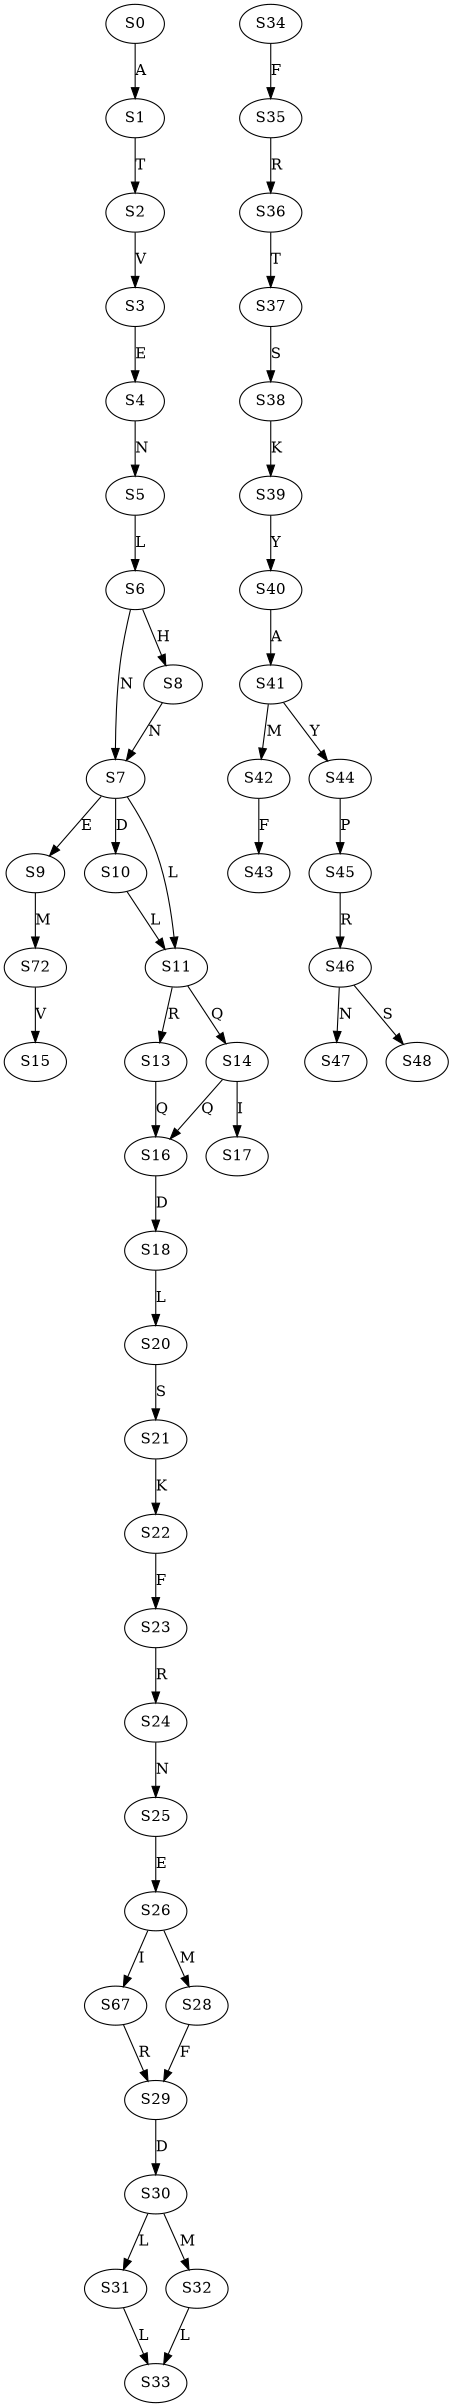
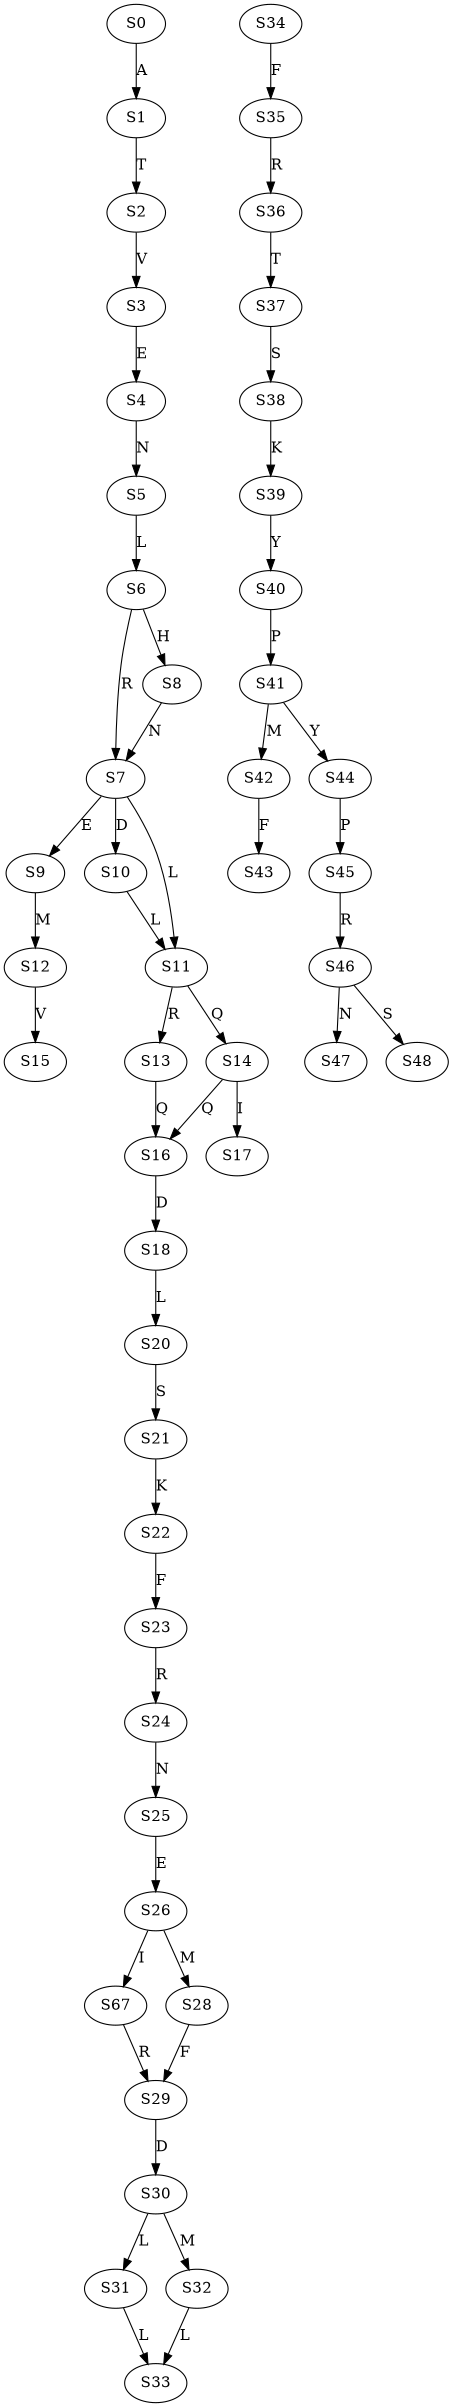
(276, 637) -> (276, 637)
(127, 684) -> (127, 684)
(35, 968) -> (35, 968)
